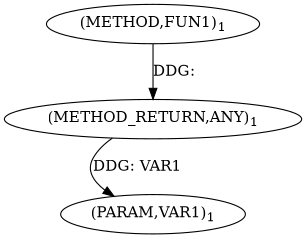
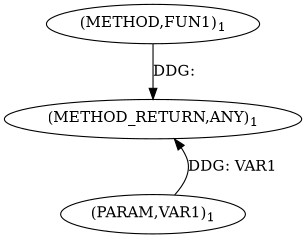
(91, 163) -> (188, 172)
